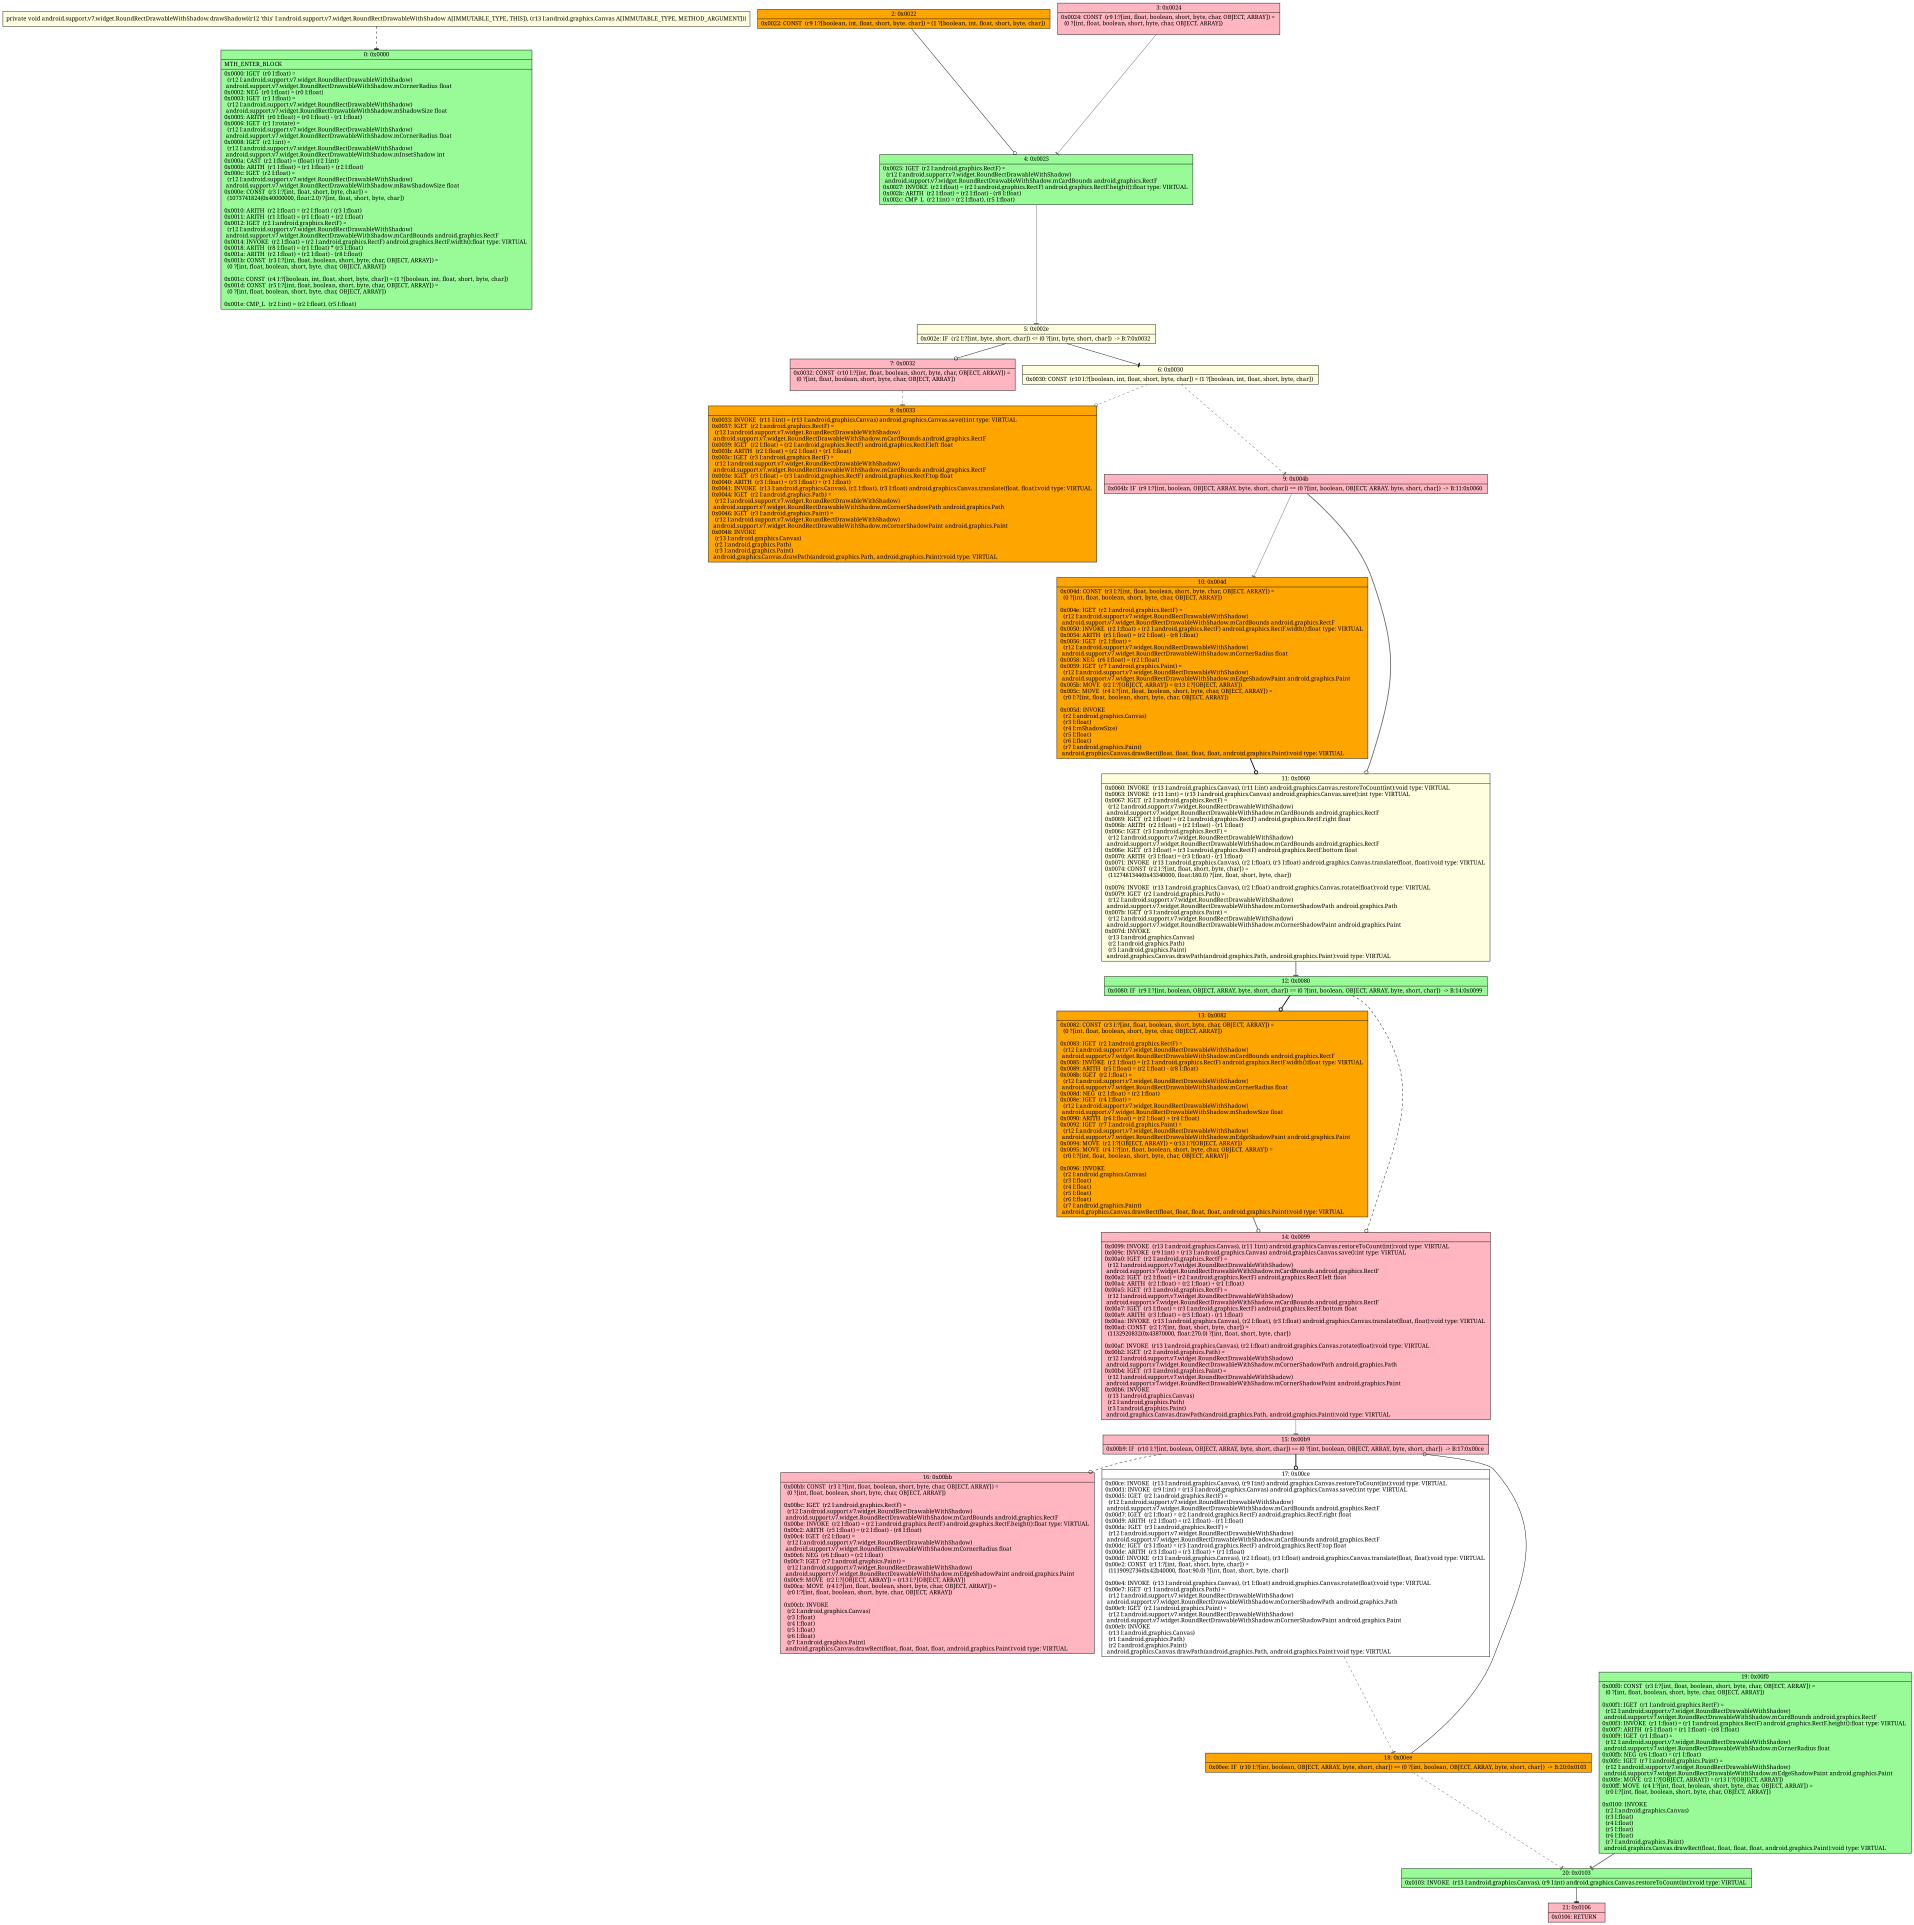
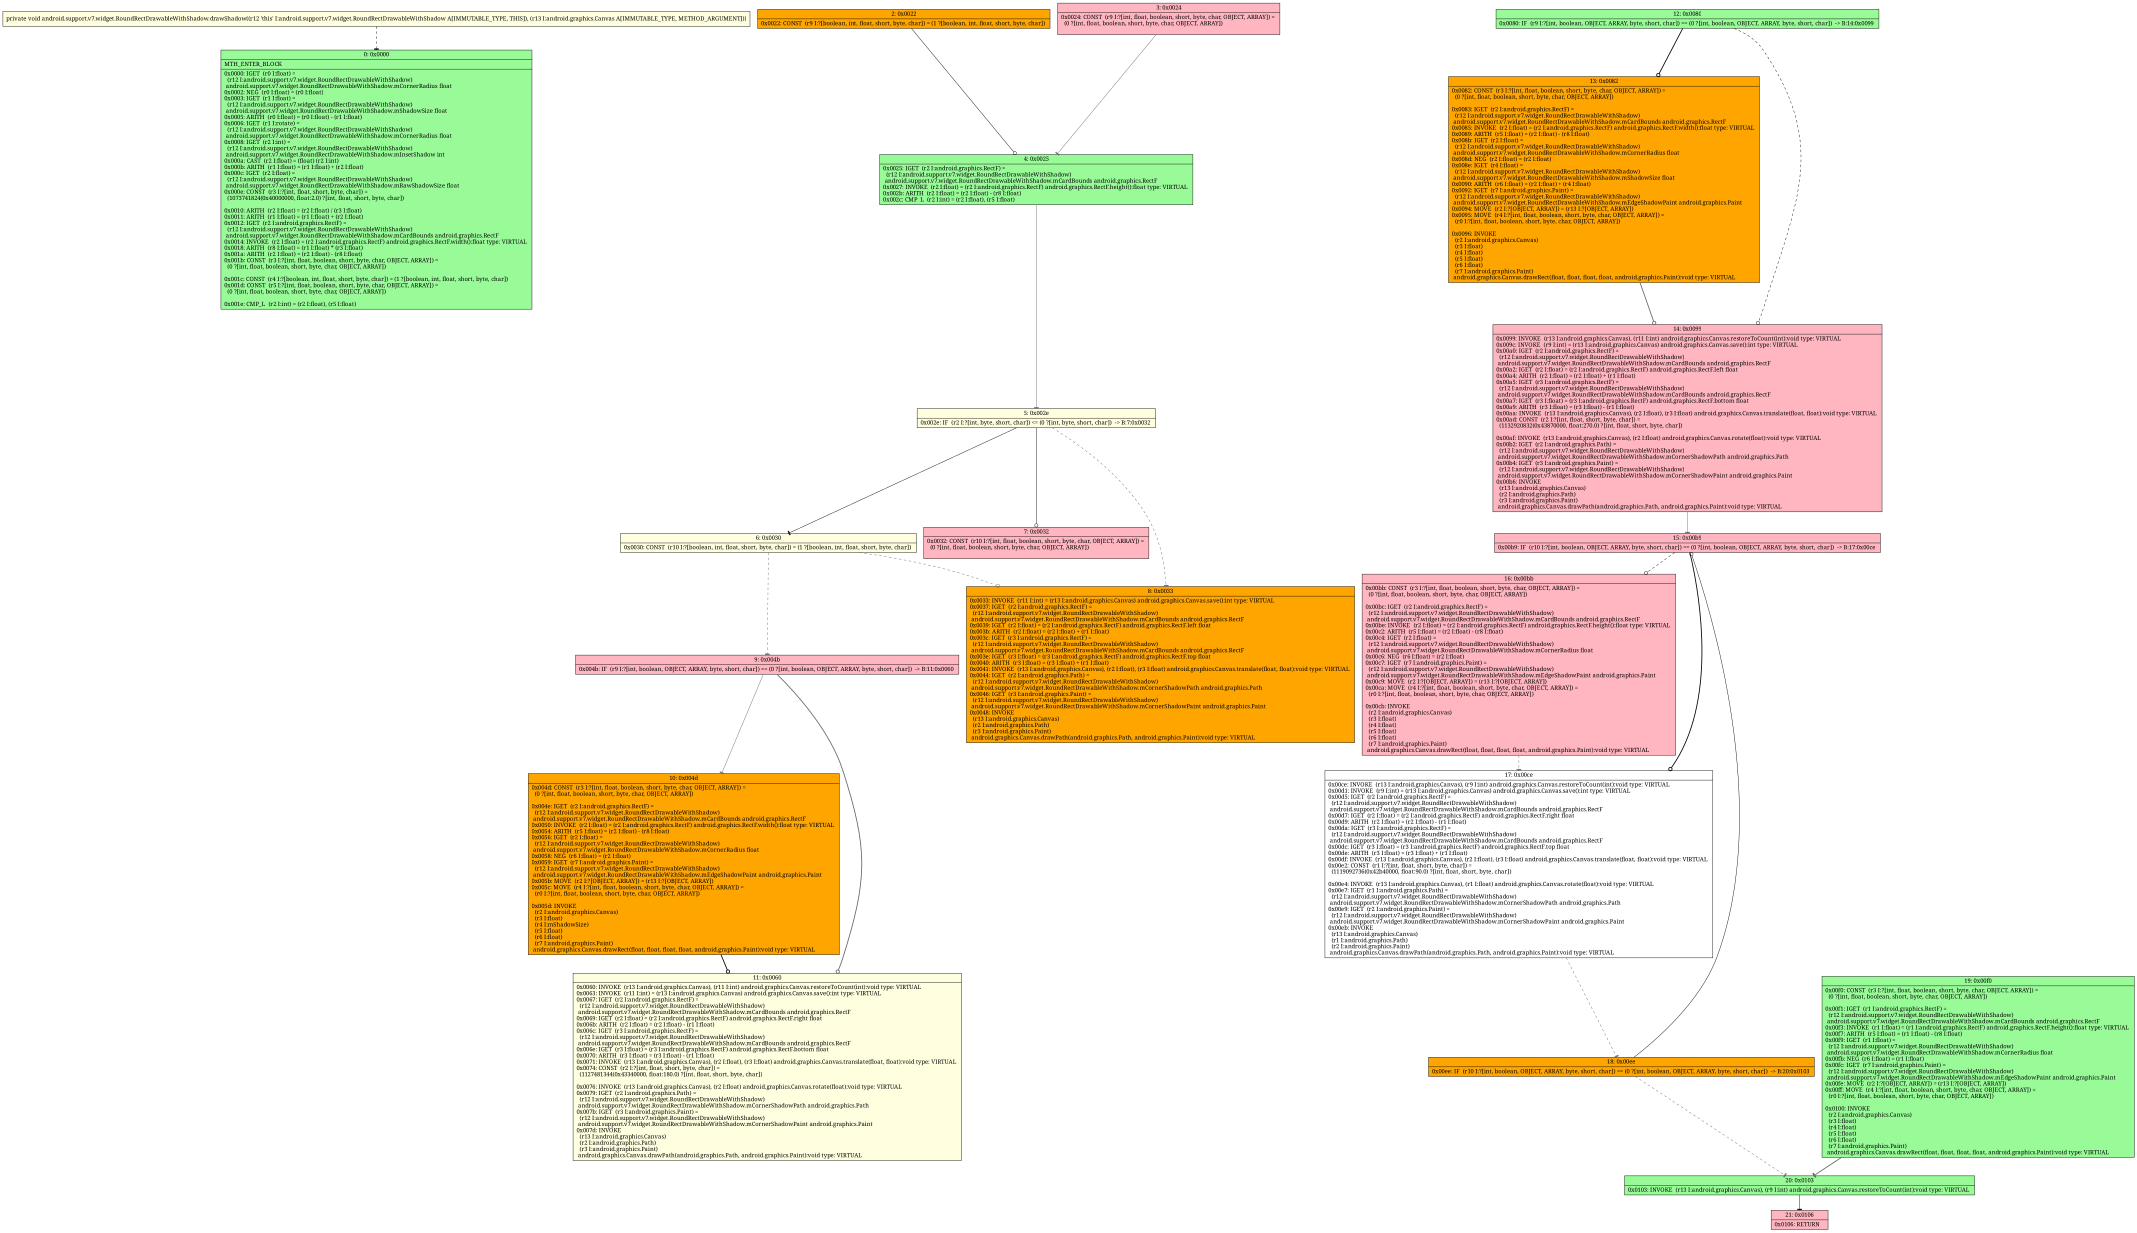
(903, 397) -> (1130, 492)
none -> (1519, 762)
(1296, 968) -> none
